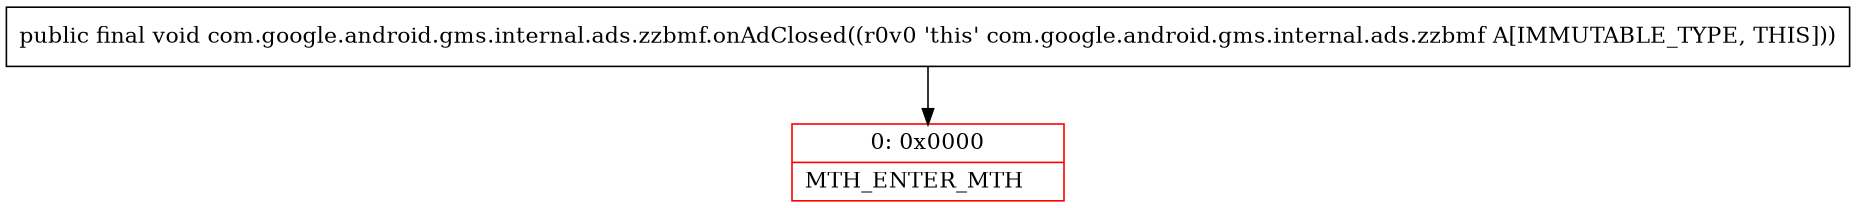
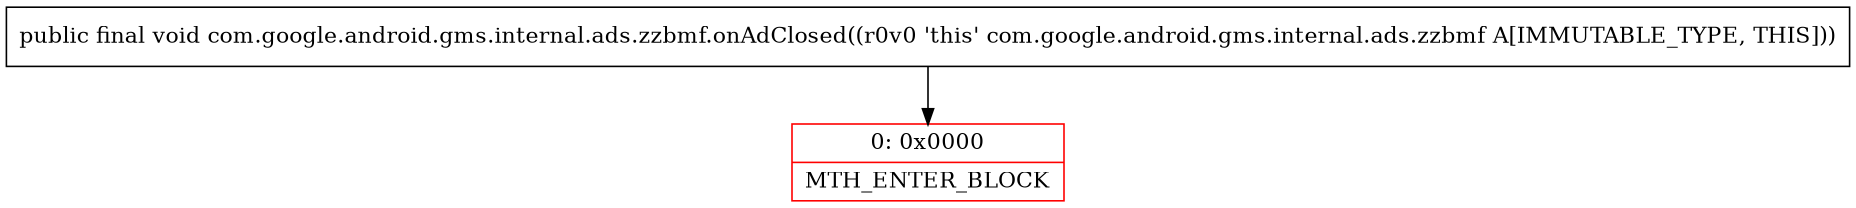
(914, 181) -> (928, 181)
